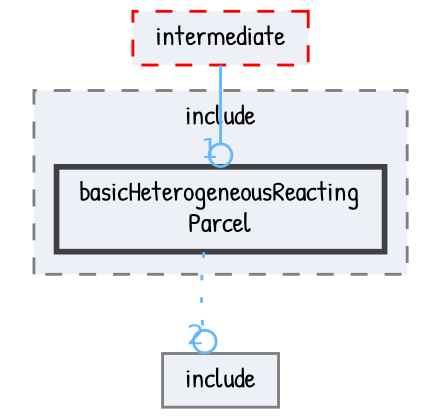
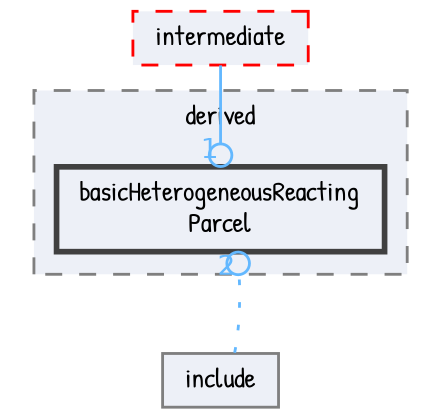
(221, 117) -> (221, 117)
(202, 293) -> (239, 314)
